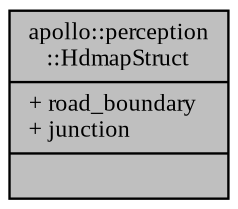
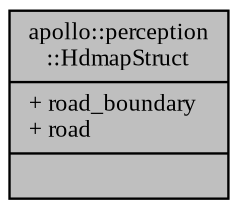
(80, 130) -> (61, 130)
